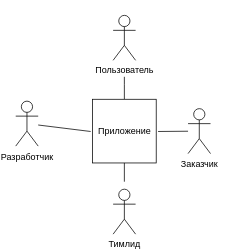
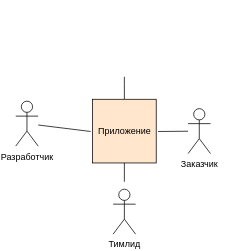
(124, 38) -> none
(124, 131) -> (124, 131)
